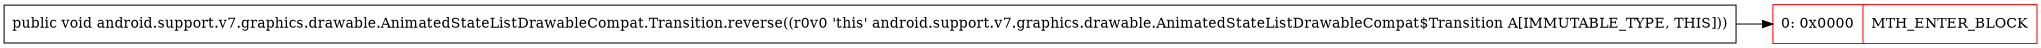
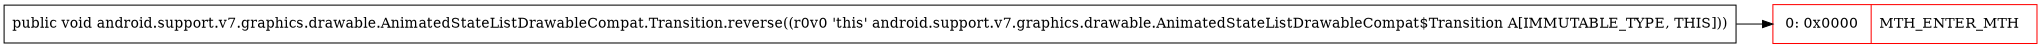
(1950, 24) -> (1949, 24)
